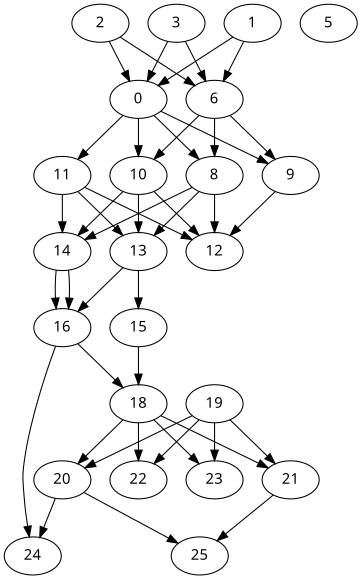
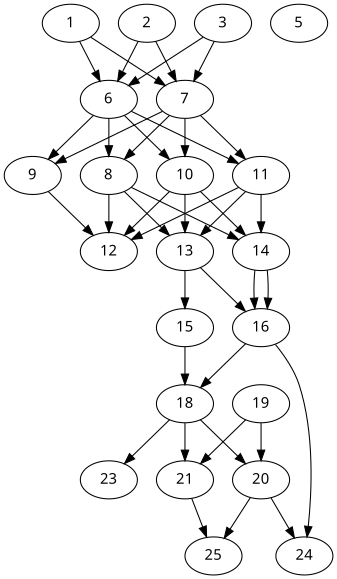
(138, 99) -> (185, 99)
none -> (178, 134)
(215, 435) -> none
(138, 480) -> none
